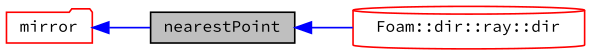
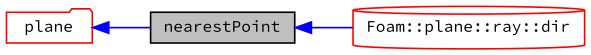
(49, 28) -> (49, 28)
(469, 28) -> (469, 28)
